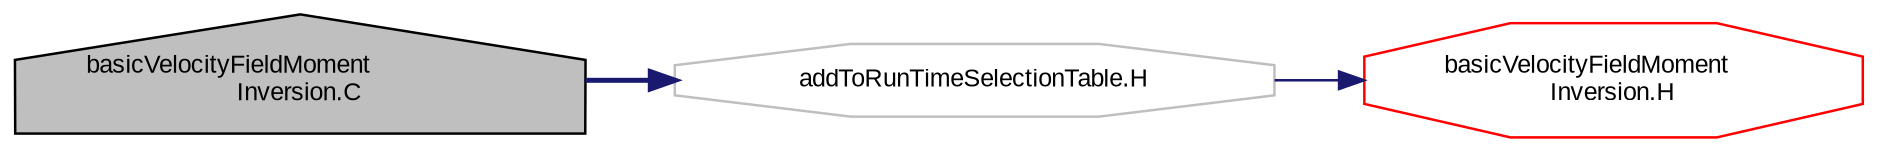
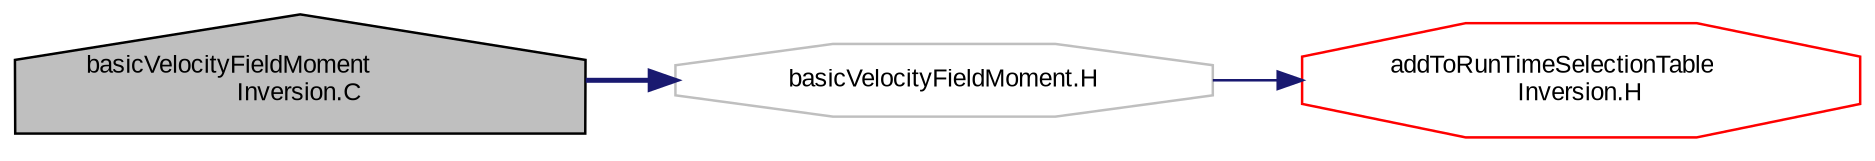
(975, 80) -> (944, 80)
(1614, 80) -> (1581, 80)
